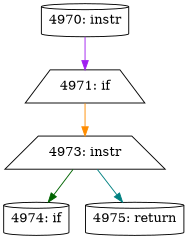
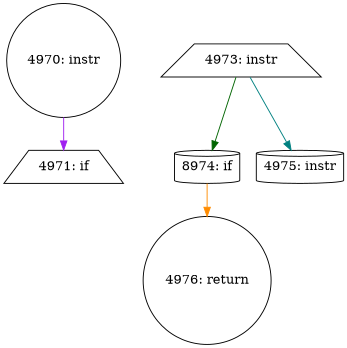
(85, 20) -> (64, 60)
(85, 115) -> none
(36, 219) -> (207, 167)
(135, 219) -> (300, 167)
none -> (207, 280)
